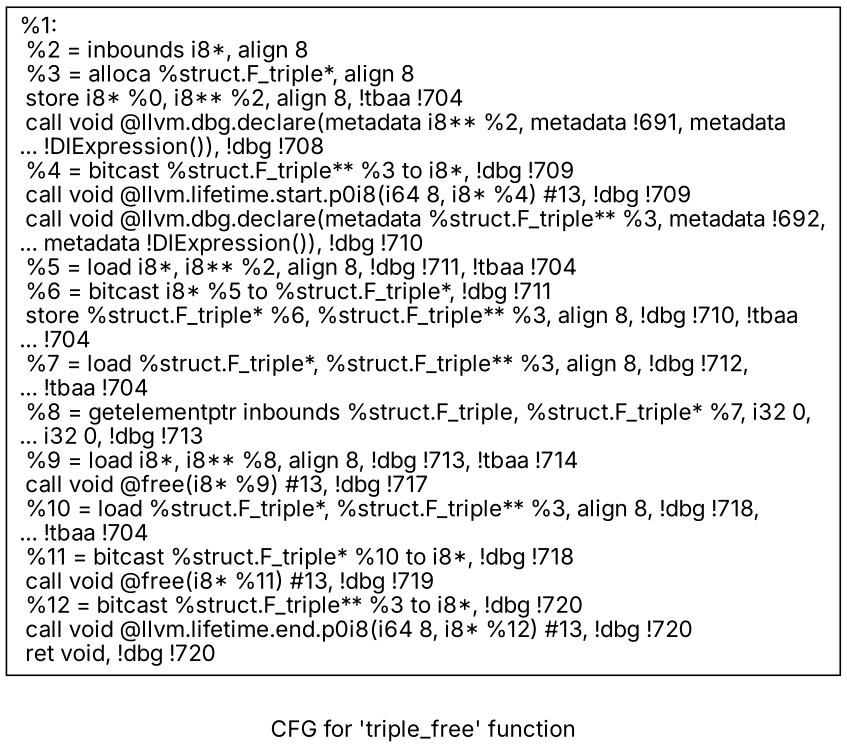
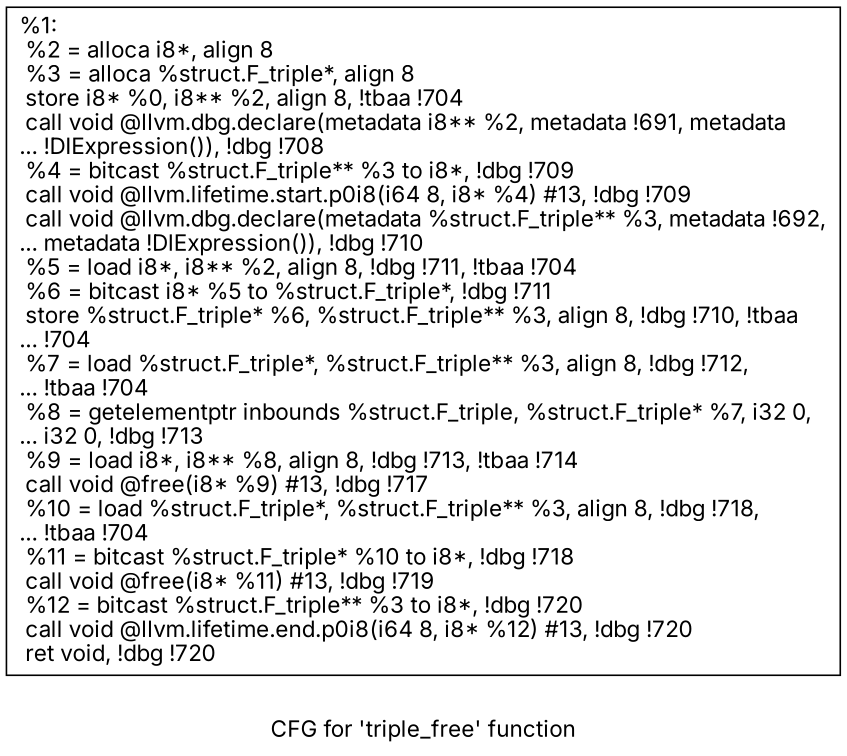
(165, 51) -> (147, 51)
